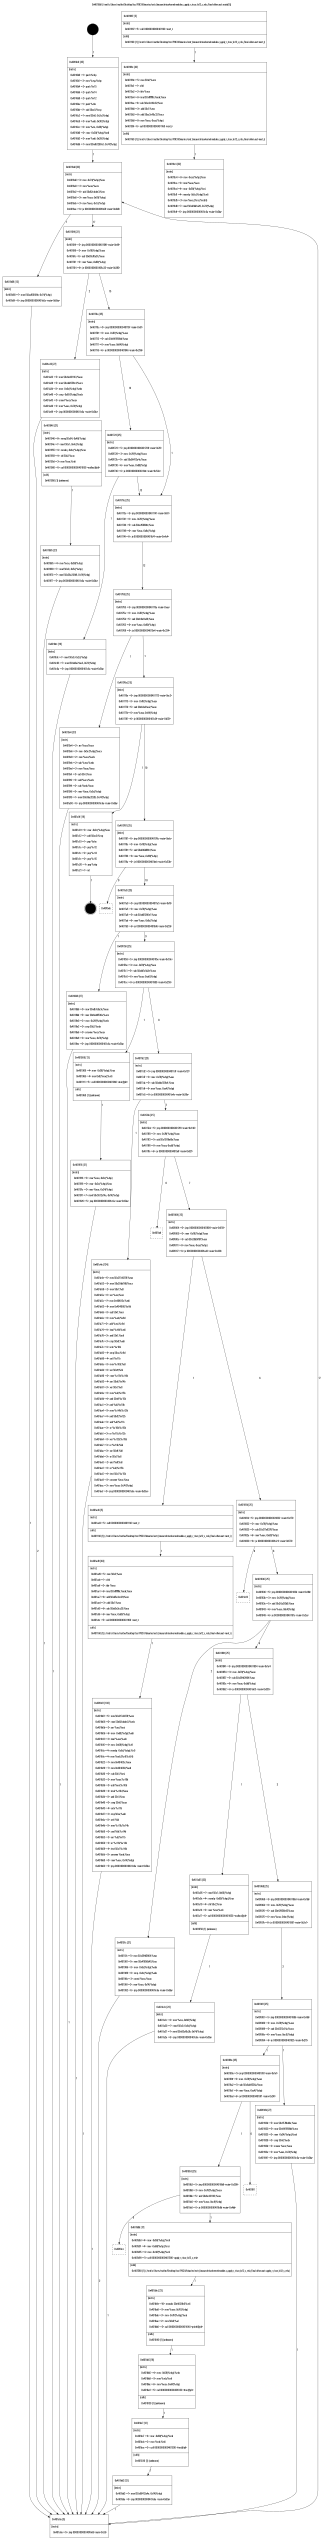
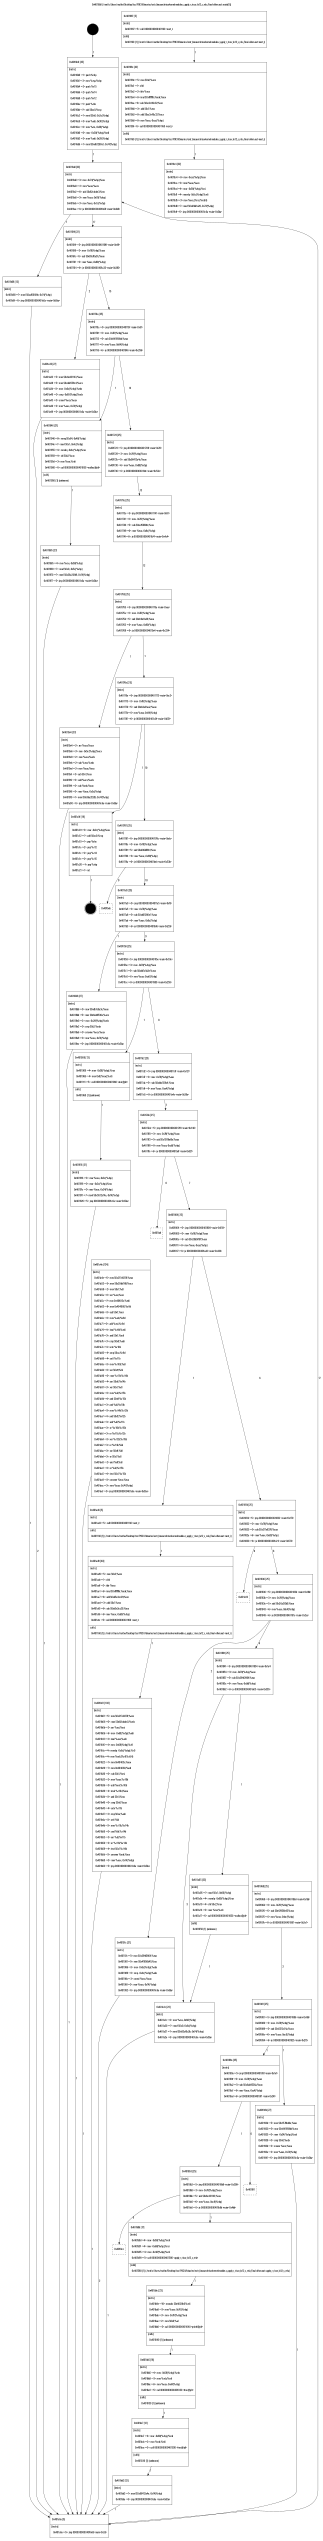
(165, 422) -> (111, 388)
(76, 657) -> none
(131, 1178) -> none
(262, 1787) -> (189, 1845)
